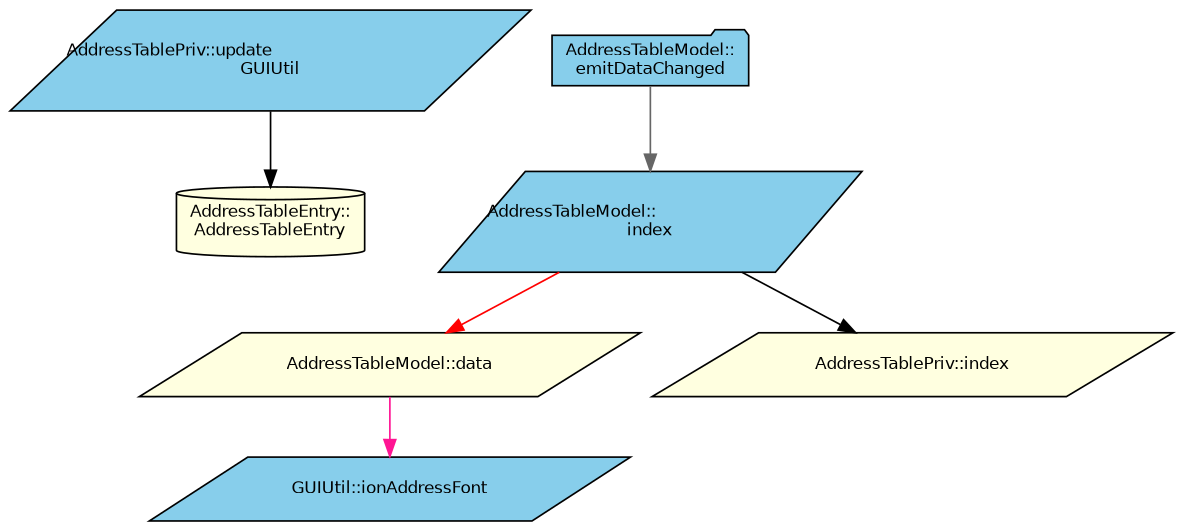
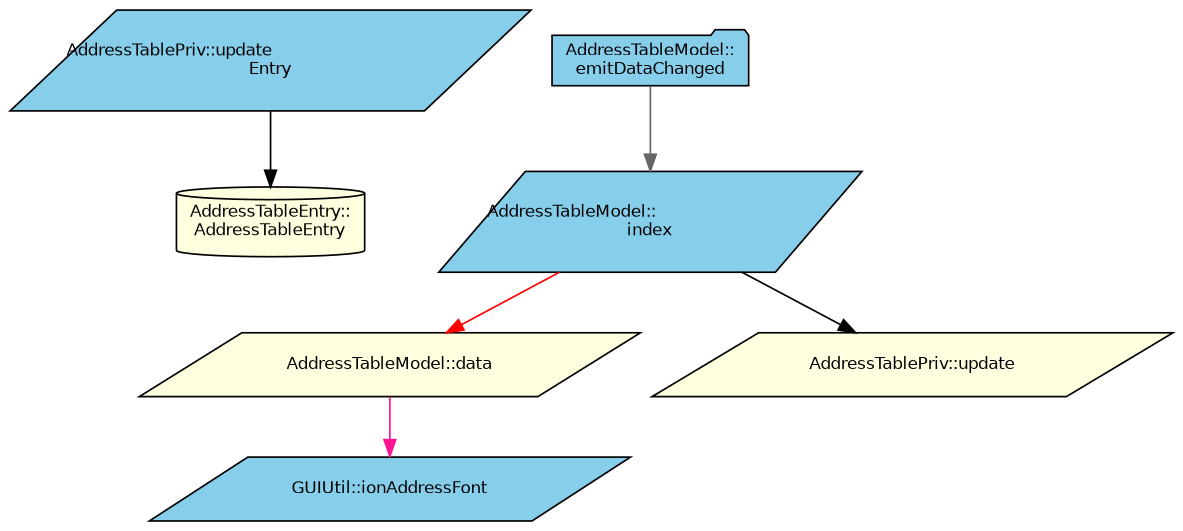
(271, 60) -> (271, 60)
(913, 365) -> (913, 365)
